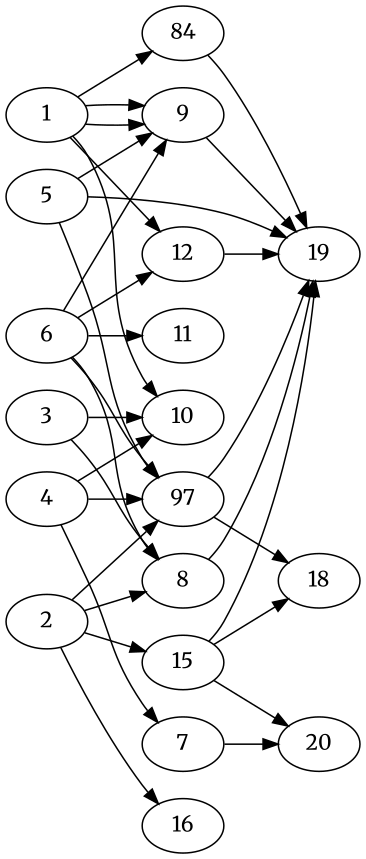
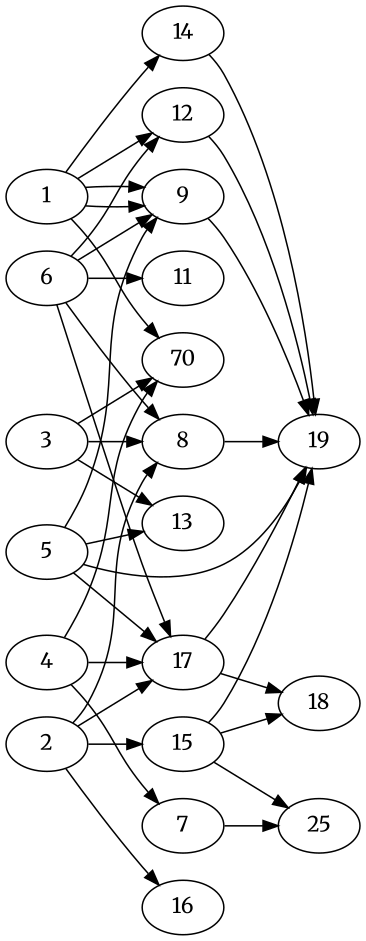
(183, 33) -> (183, 33)
(183, 417) -> (183, 360)
(183, 499) -> (183, 662)
none -> (183, 523)
(319, 744) -> (319, 826)
